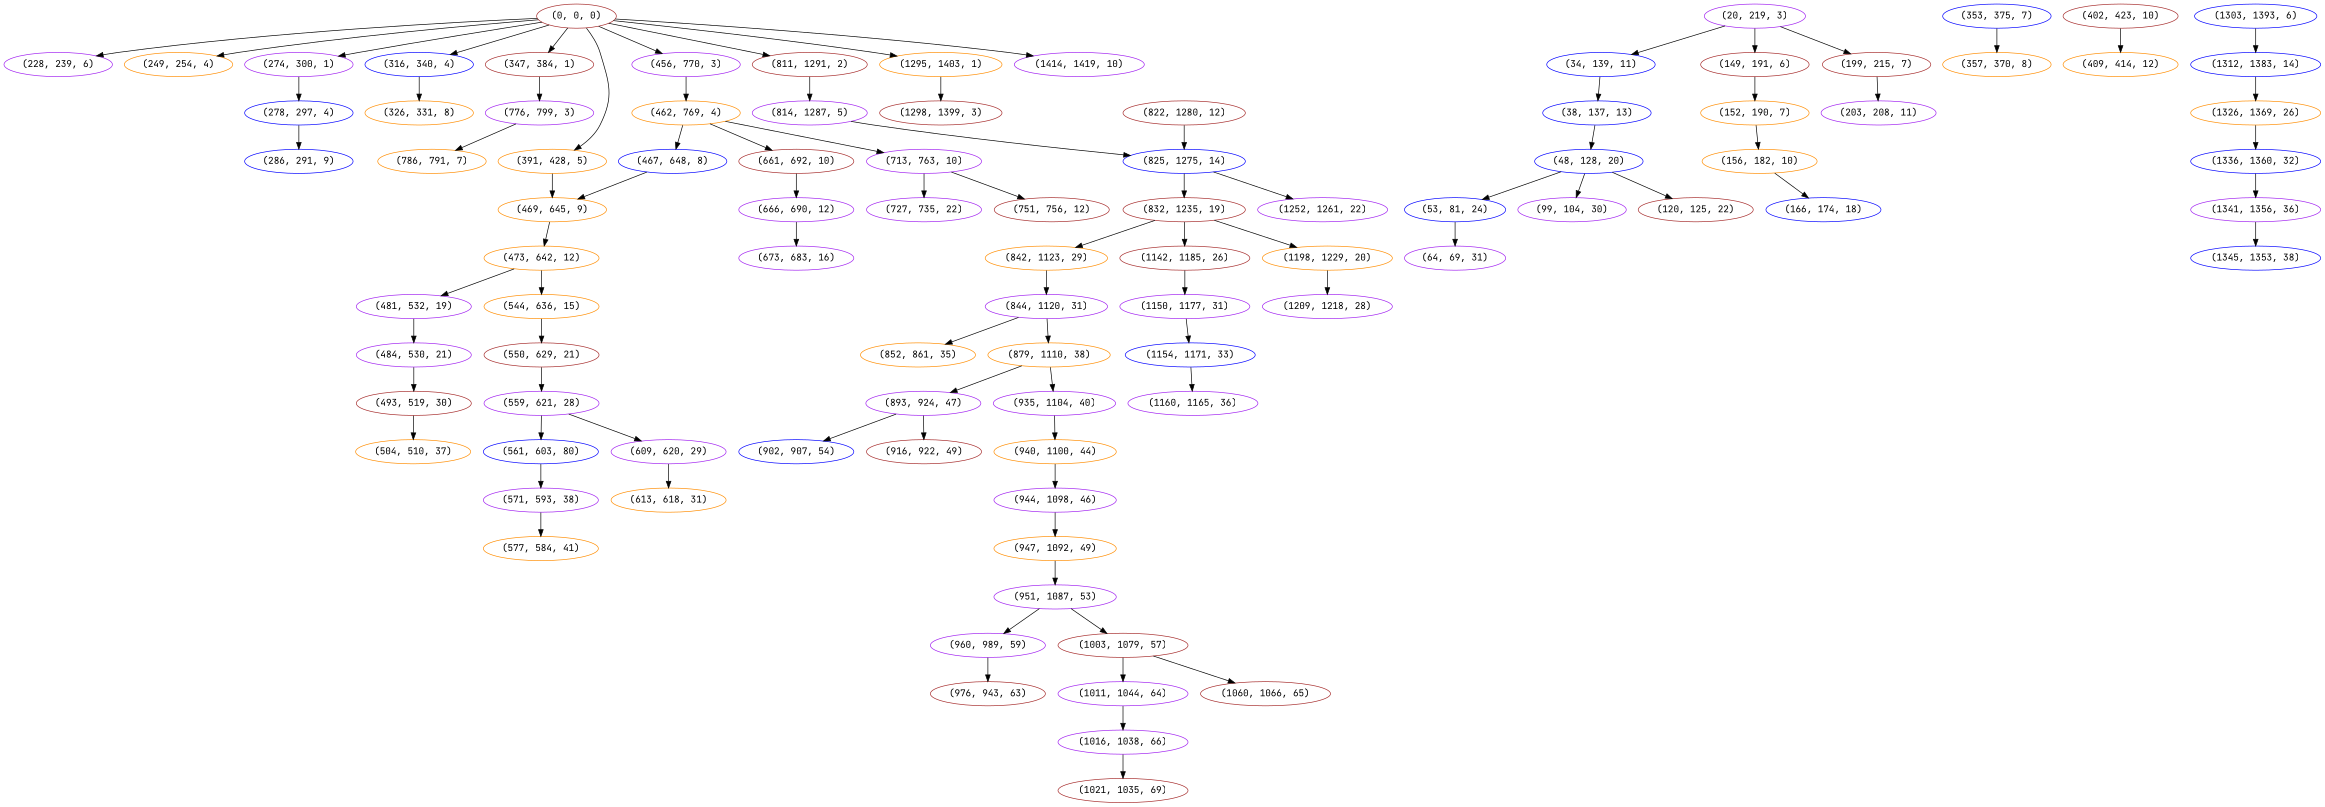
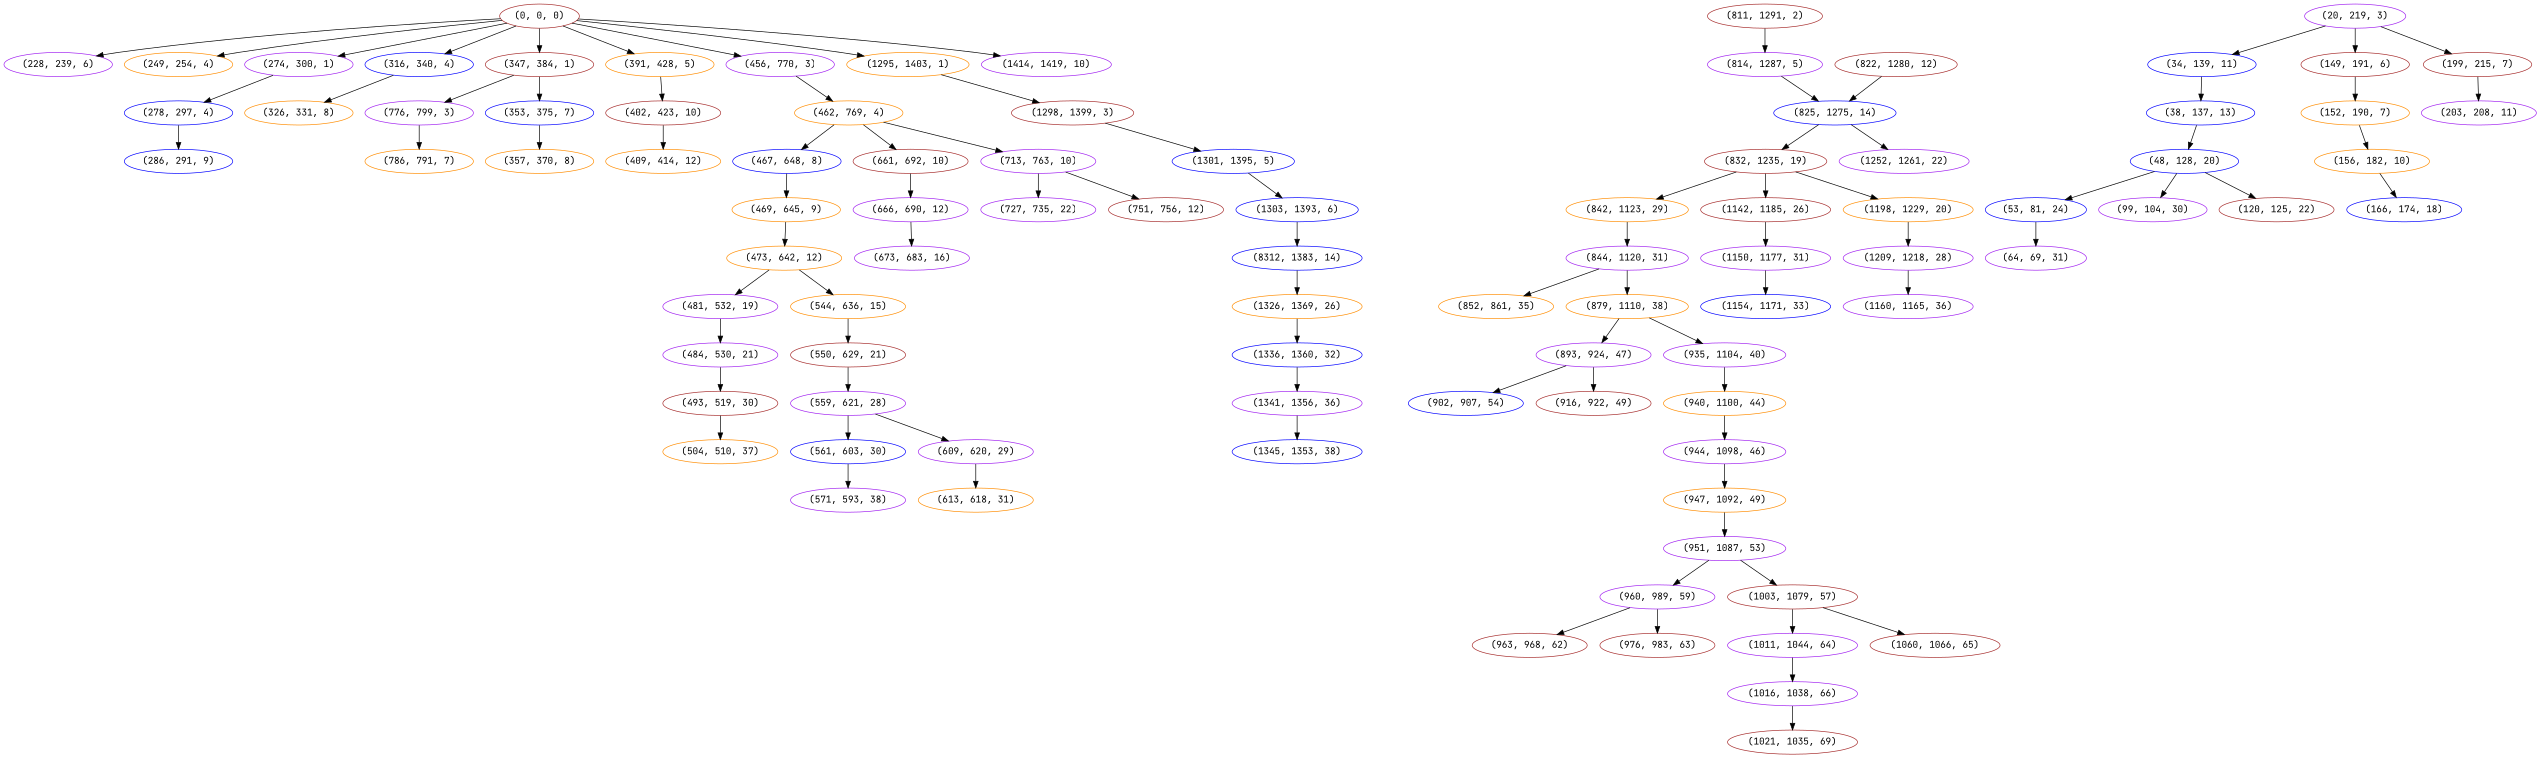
(686, 39) -> none
(2256, 65) -> (1297, 258)
none -> (540, 85)
none -> (1233, 161)
(552, 182) -> (661, 85)
(1191, 376) -> (1908, 279)
(541, 452) -> (848, 452)
(541, 549) -> none
none -> (1530, 645)
(988, 694) -> (1657, 645)
